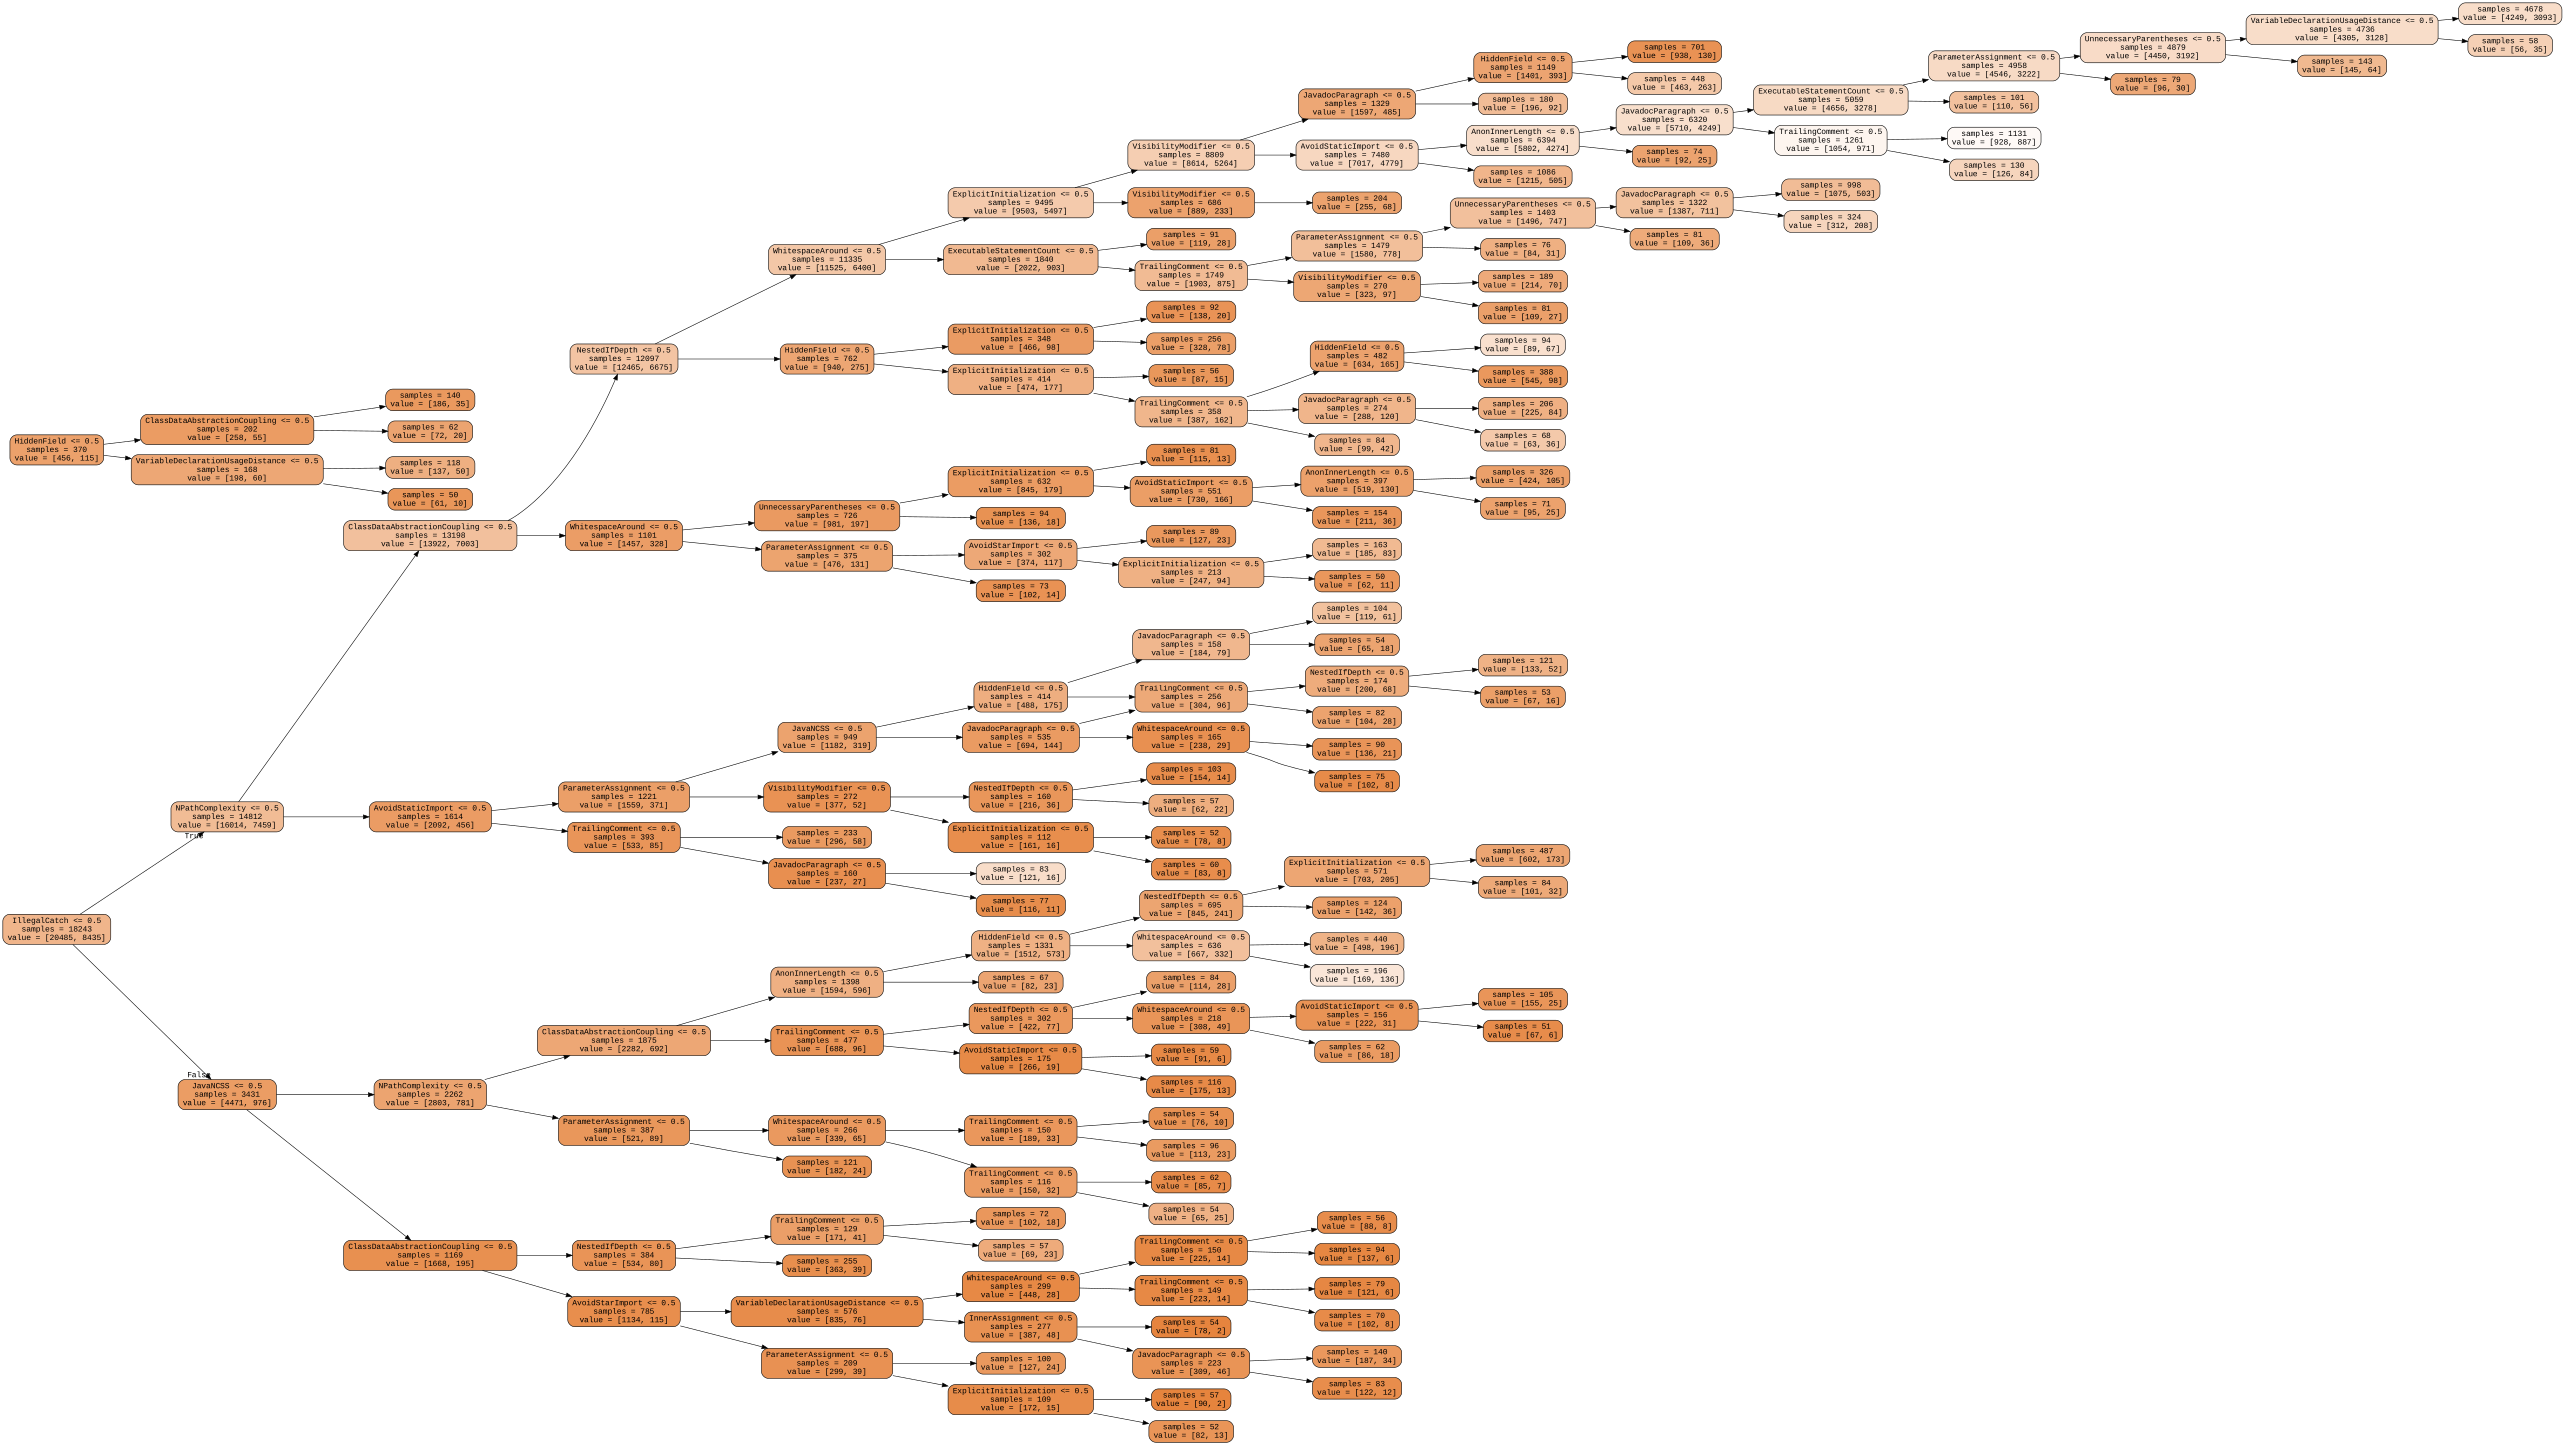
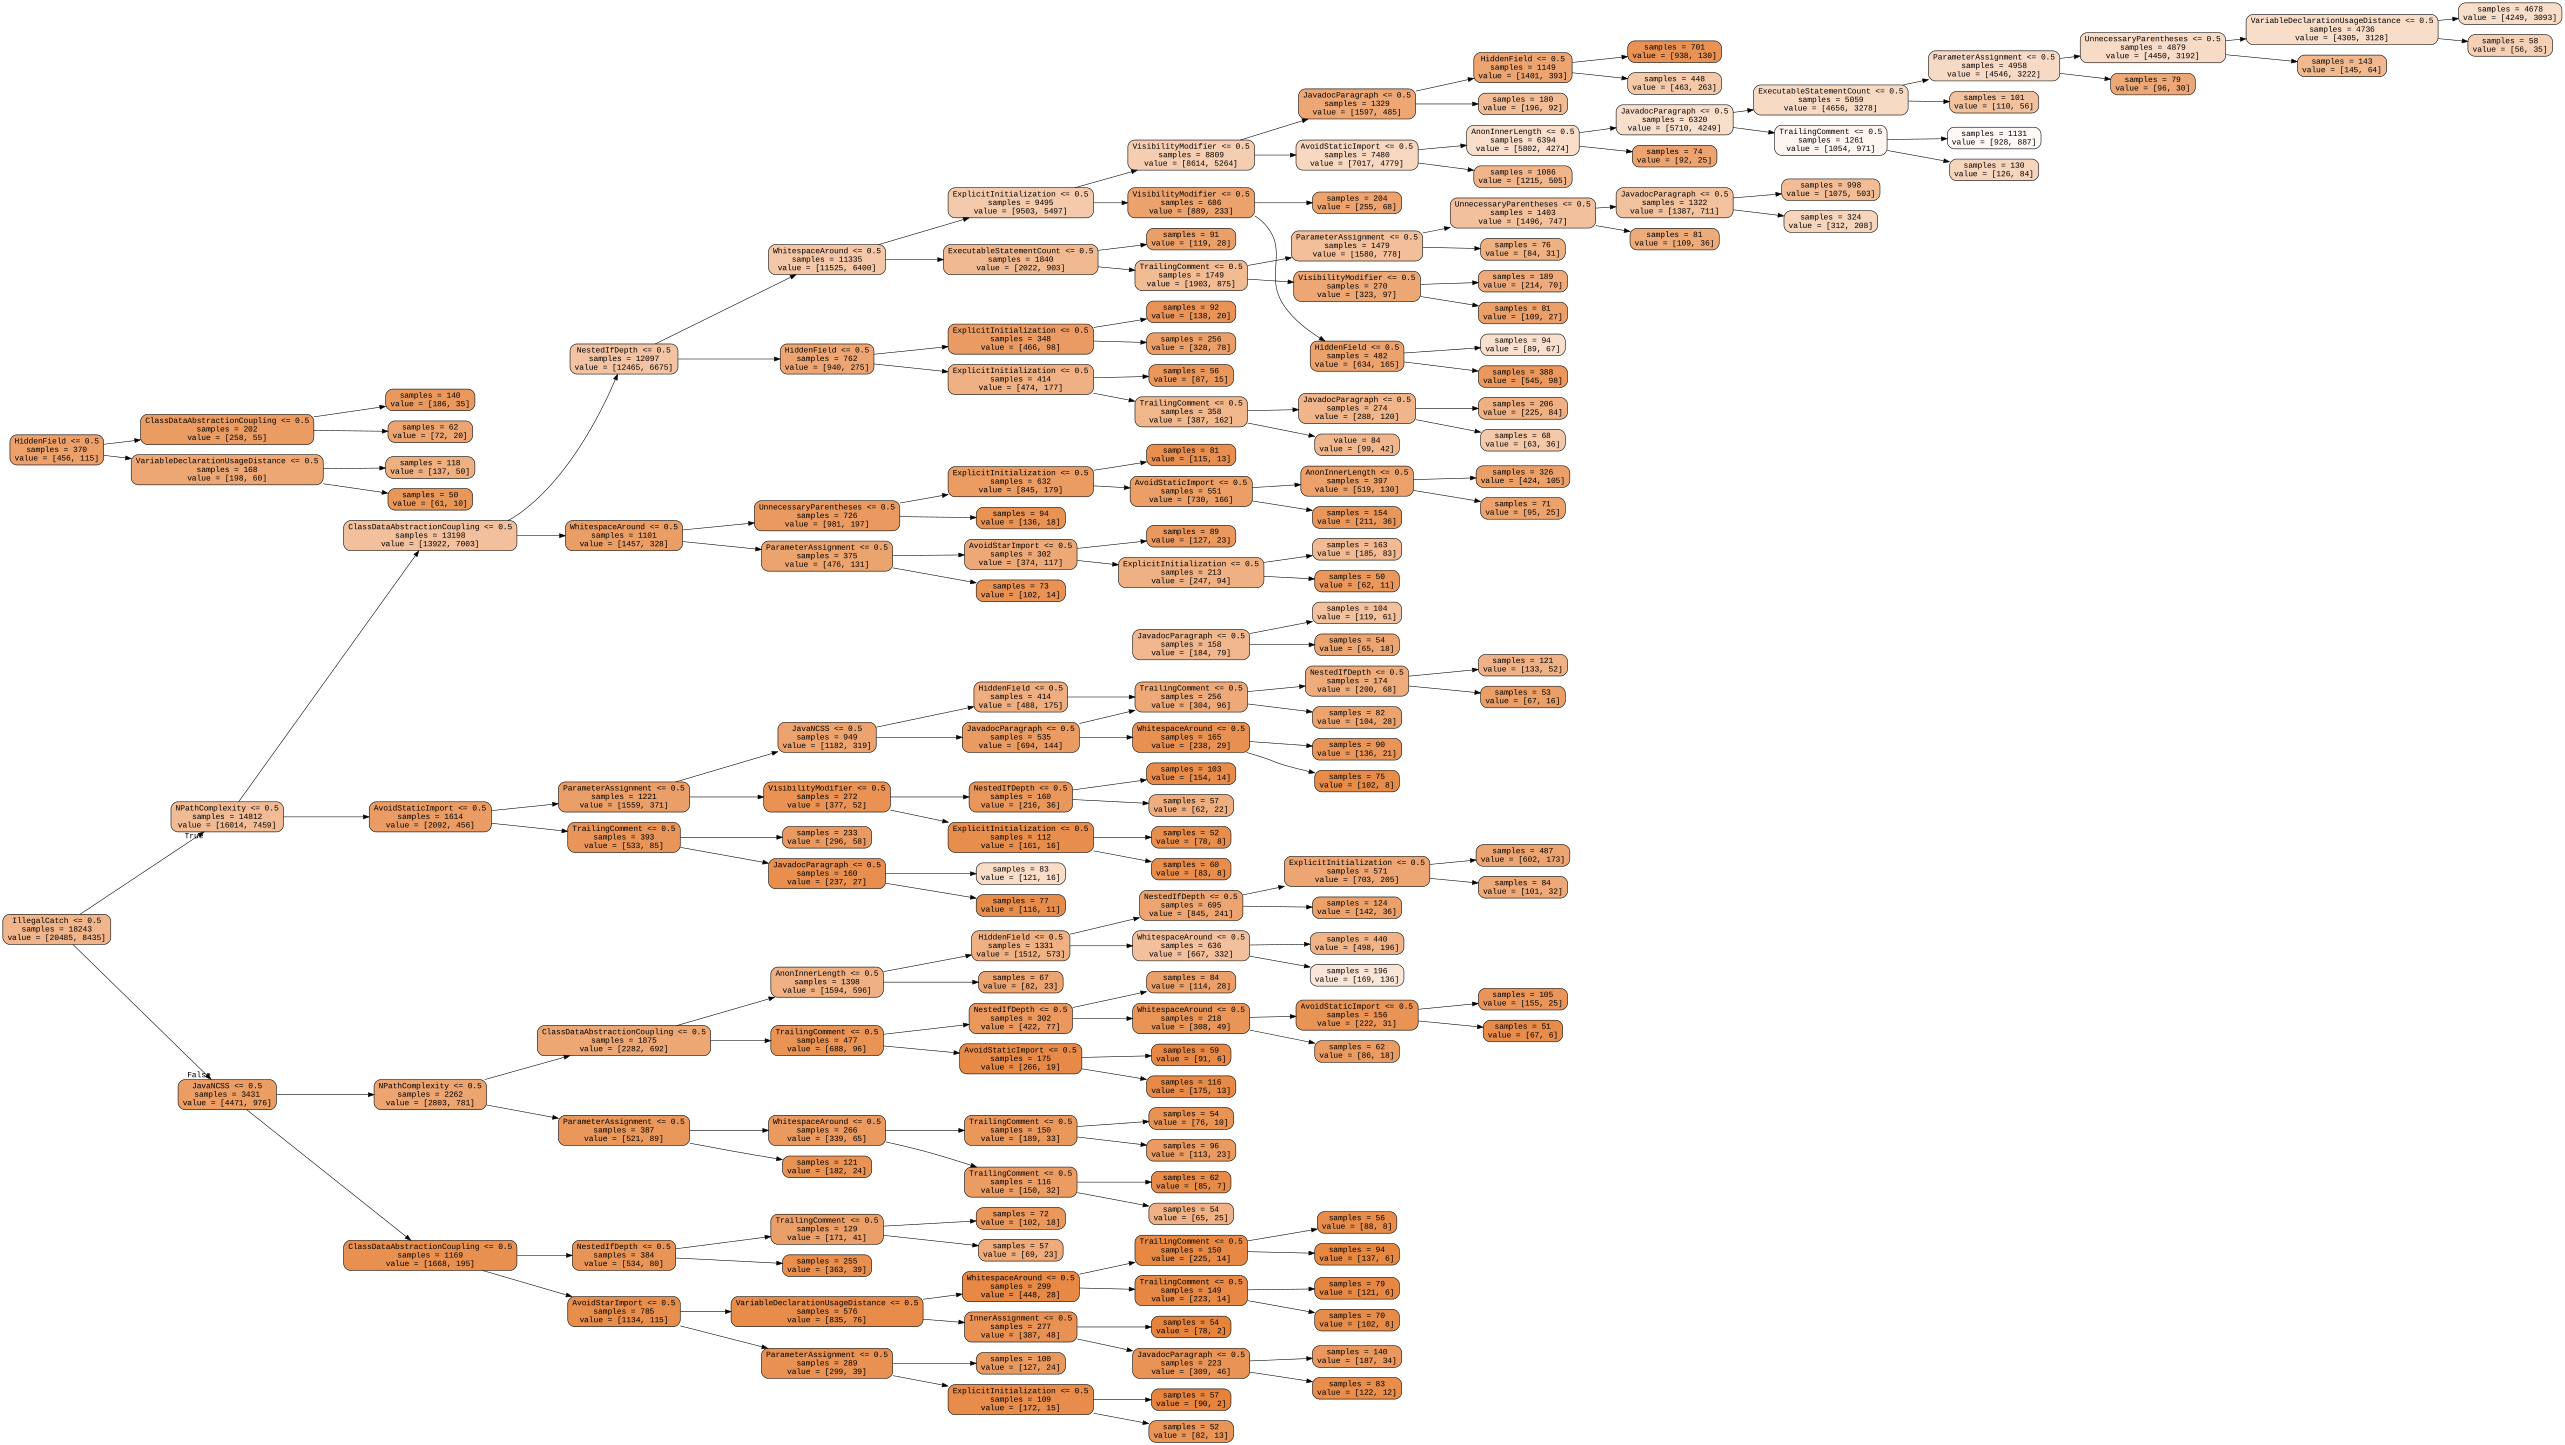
(1281, 386) -> (1276, 286)
(1357, 445) -> (1357, 445)
(1102, 672) -> none
(827, 1363) -> (827, 1363)
